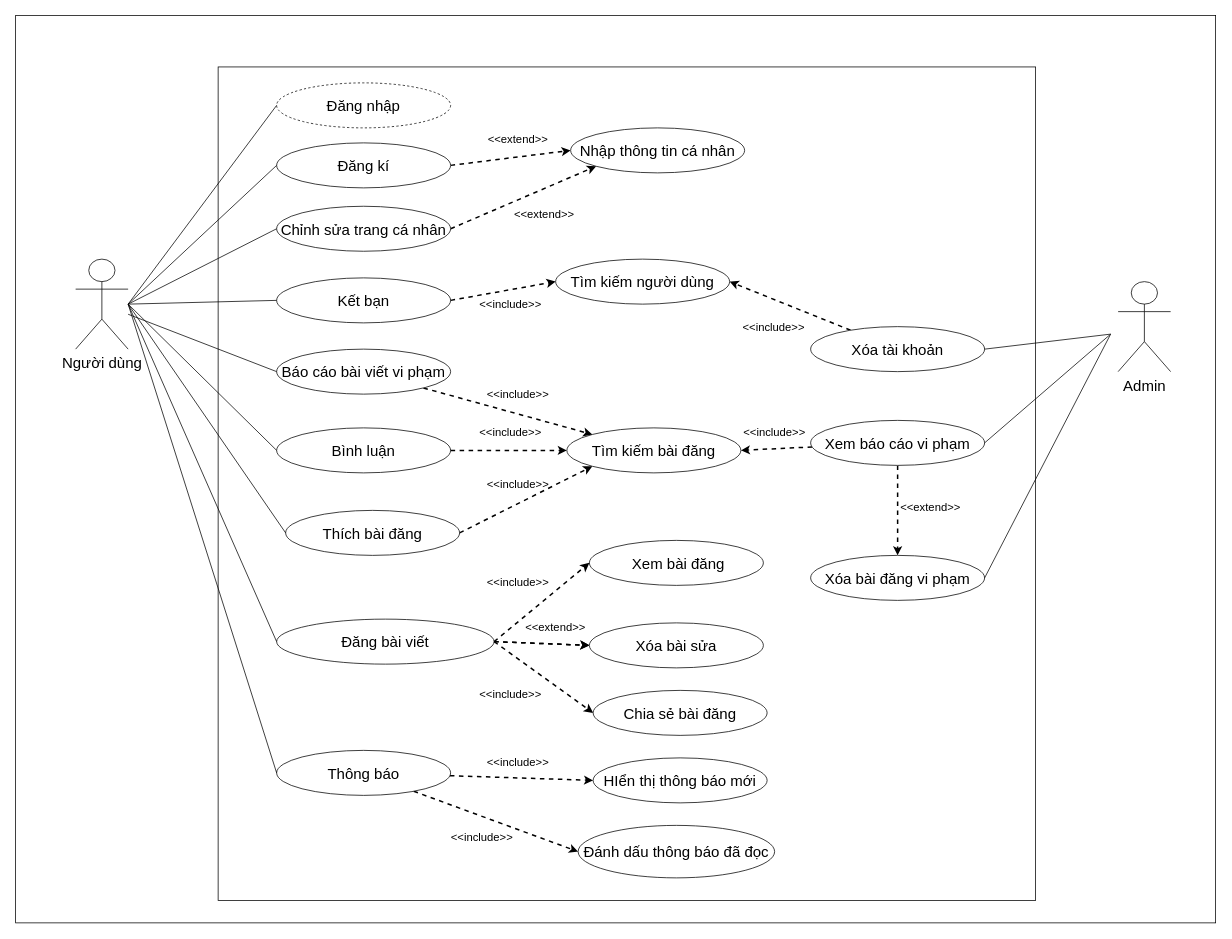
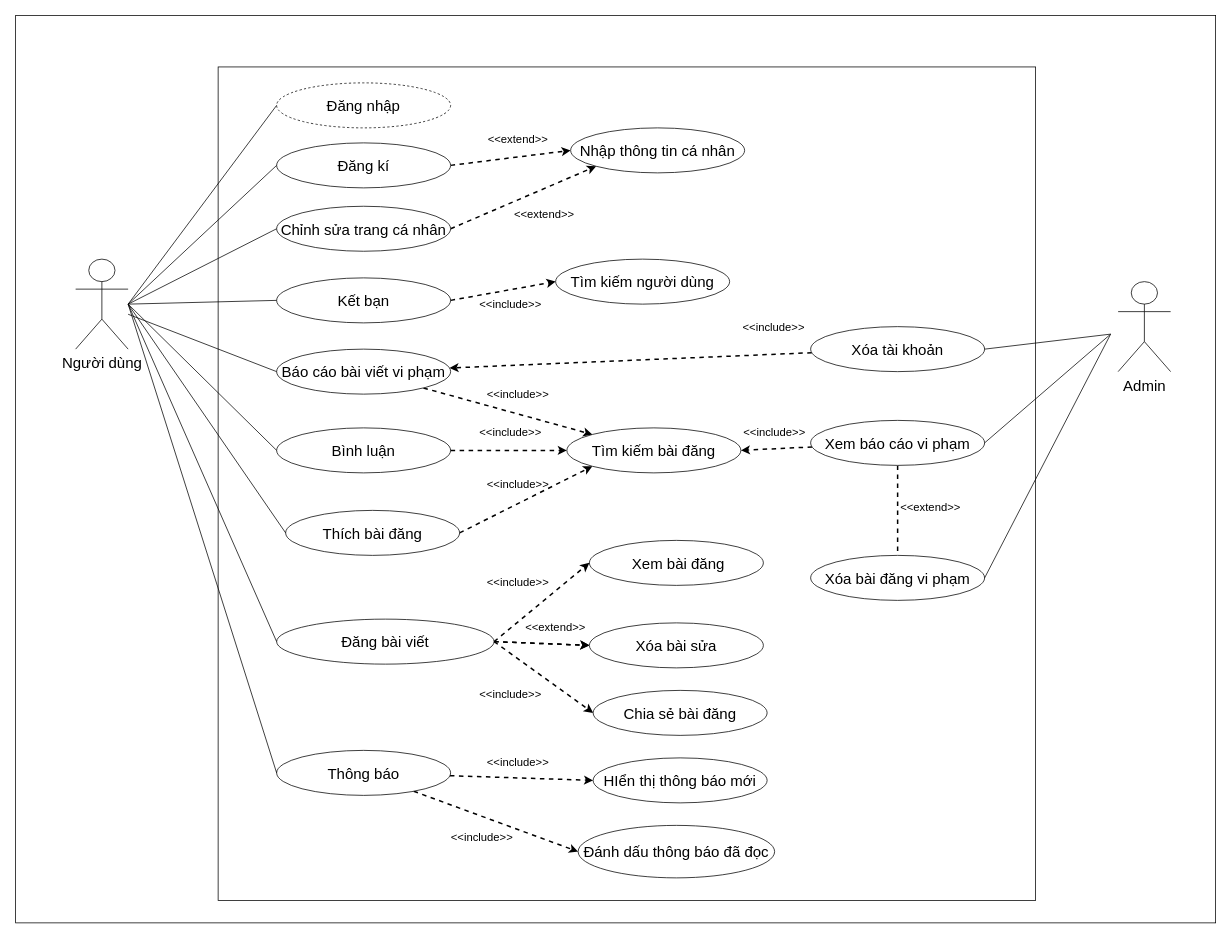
(793, 307) -> (633, 360)
(897, 547) -> (897, 550)
